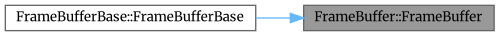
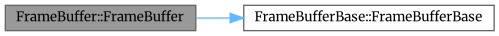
(273, 18) -> (213, 18)
